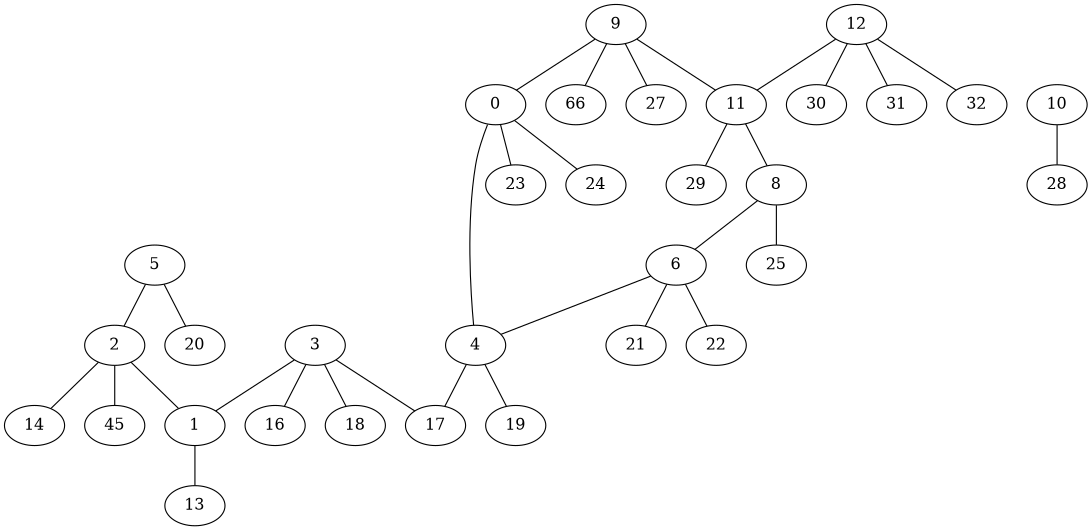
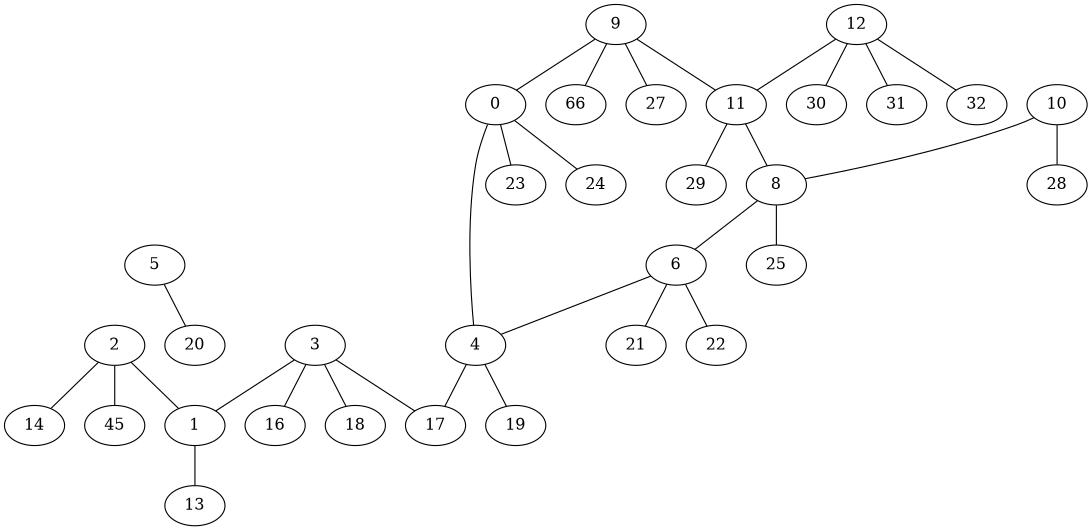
none -> (921, 153)
(135, 305) -> none
